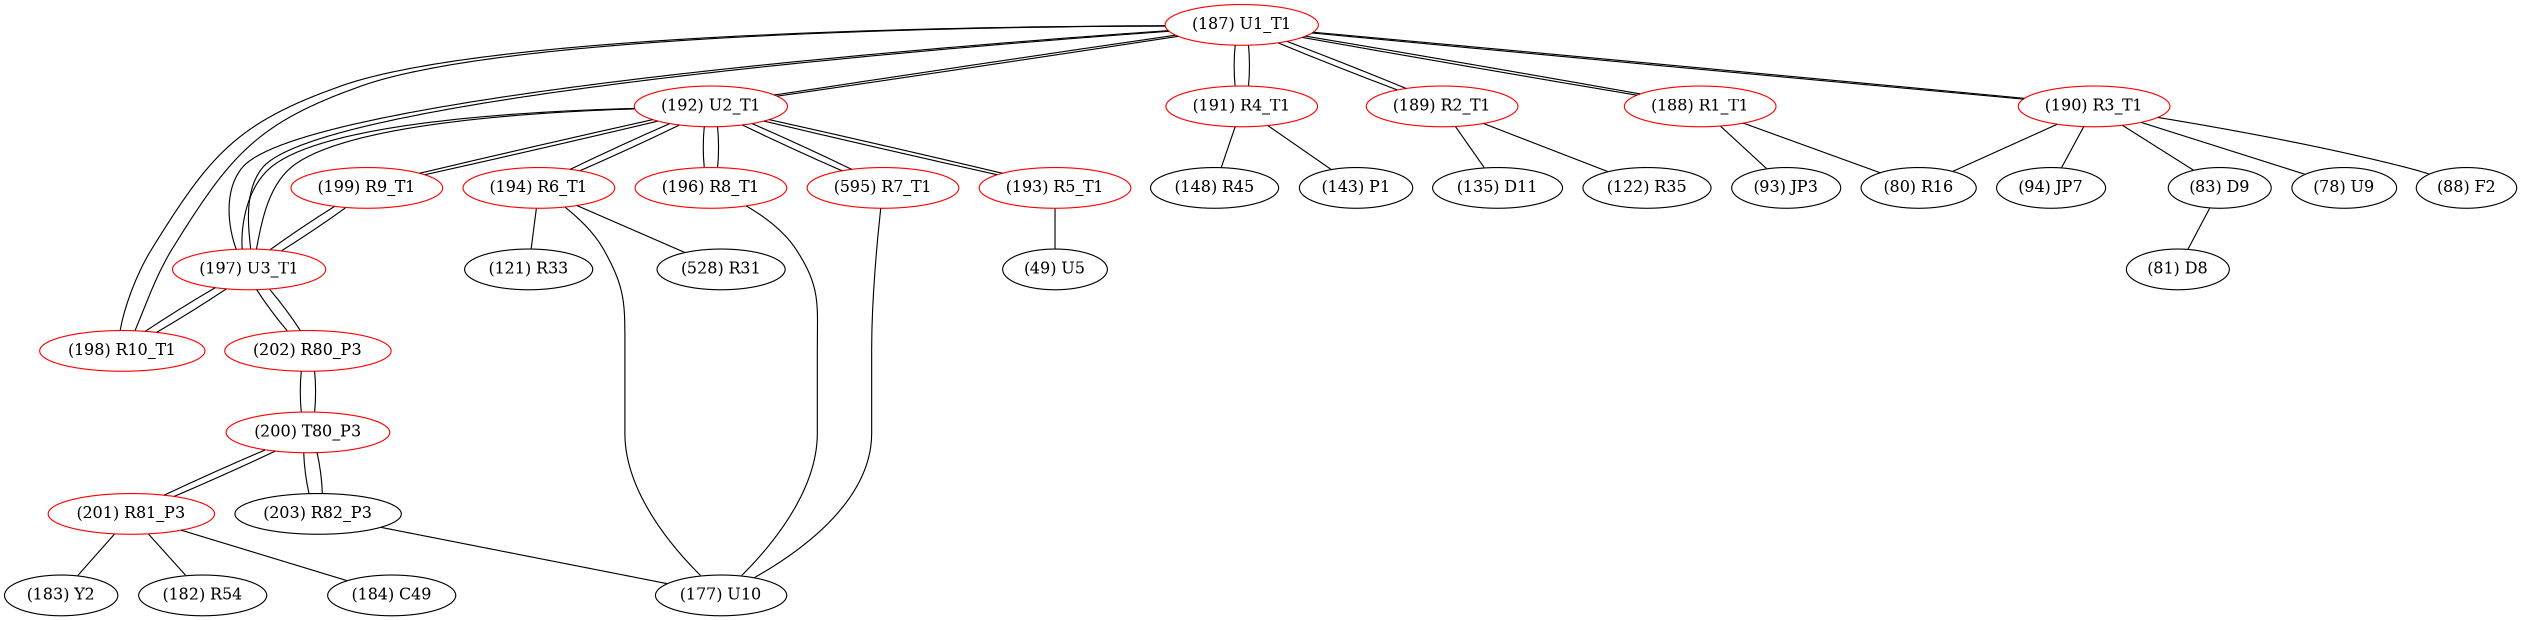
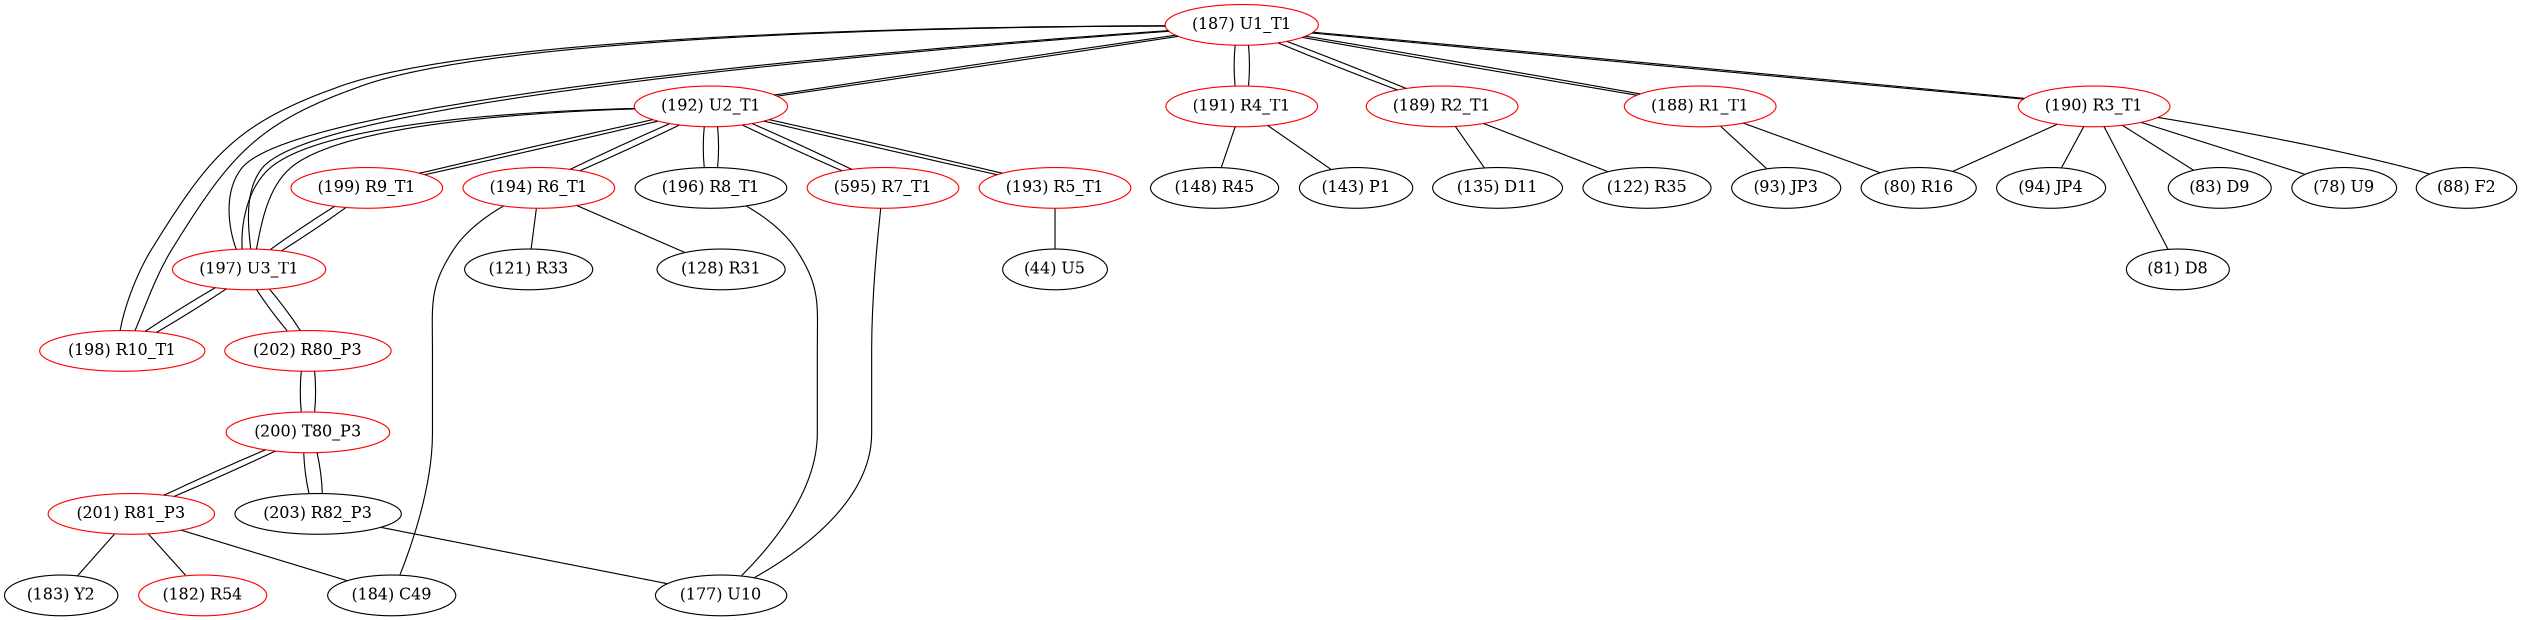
(711, 188) -> (711, 188)
(2051, 188) -> (2051, 188)
(2199, 229) -> (2136, 188)
(721, 269) -> (721, 269)
(1055, 269) -> (1055, 269)
(625, 393) -> (432, 379)
(203, 595) -> (203, 595)
